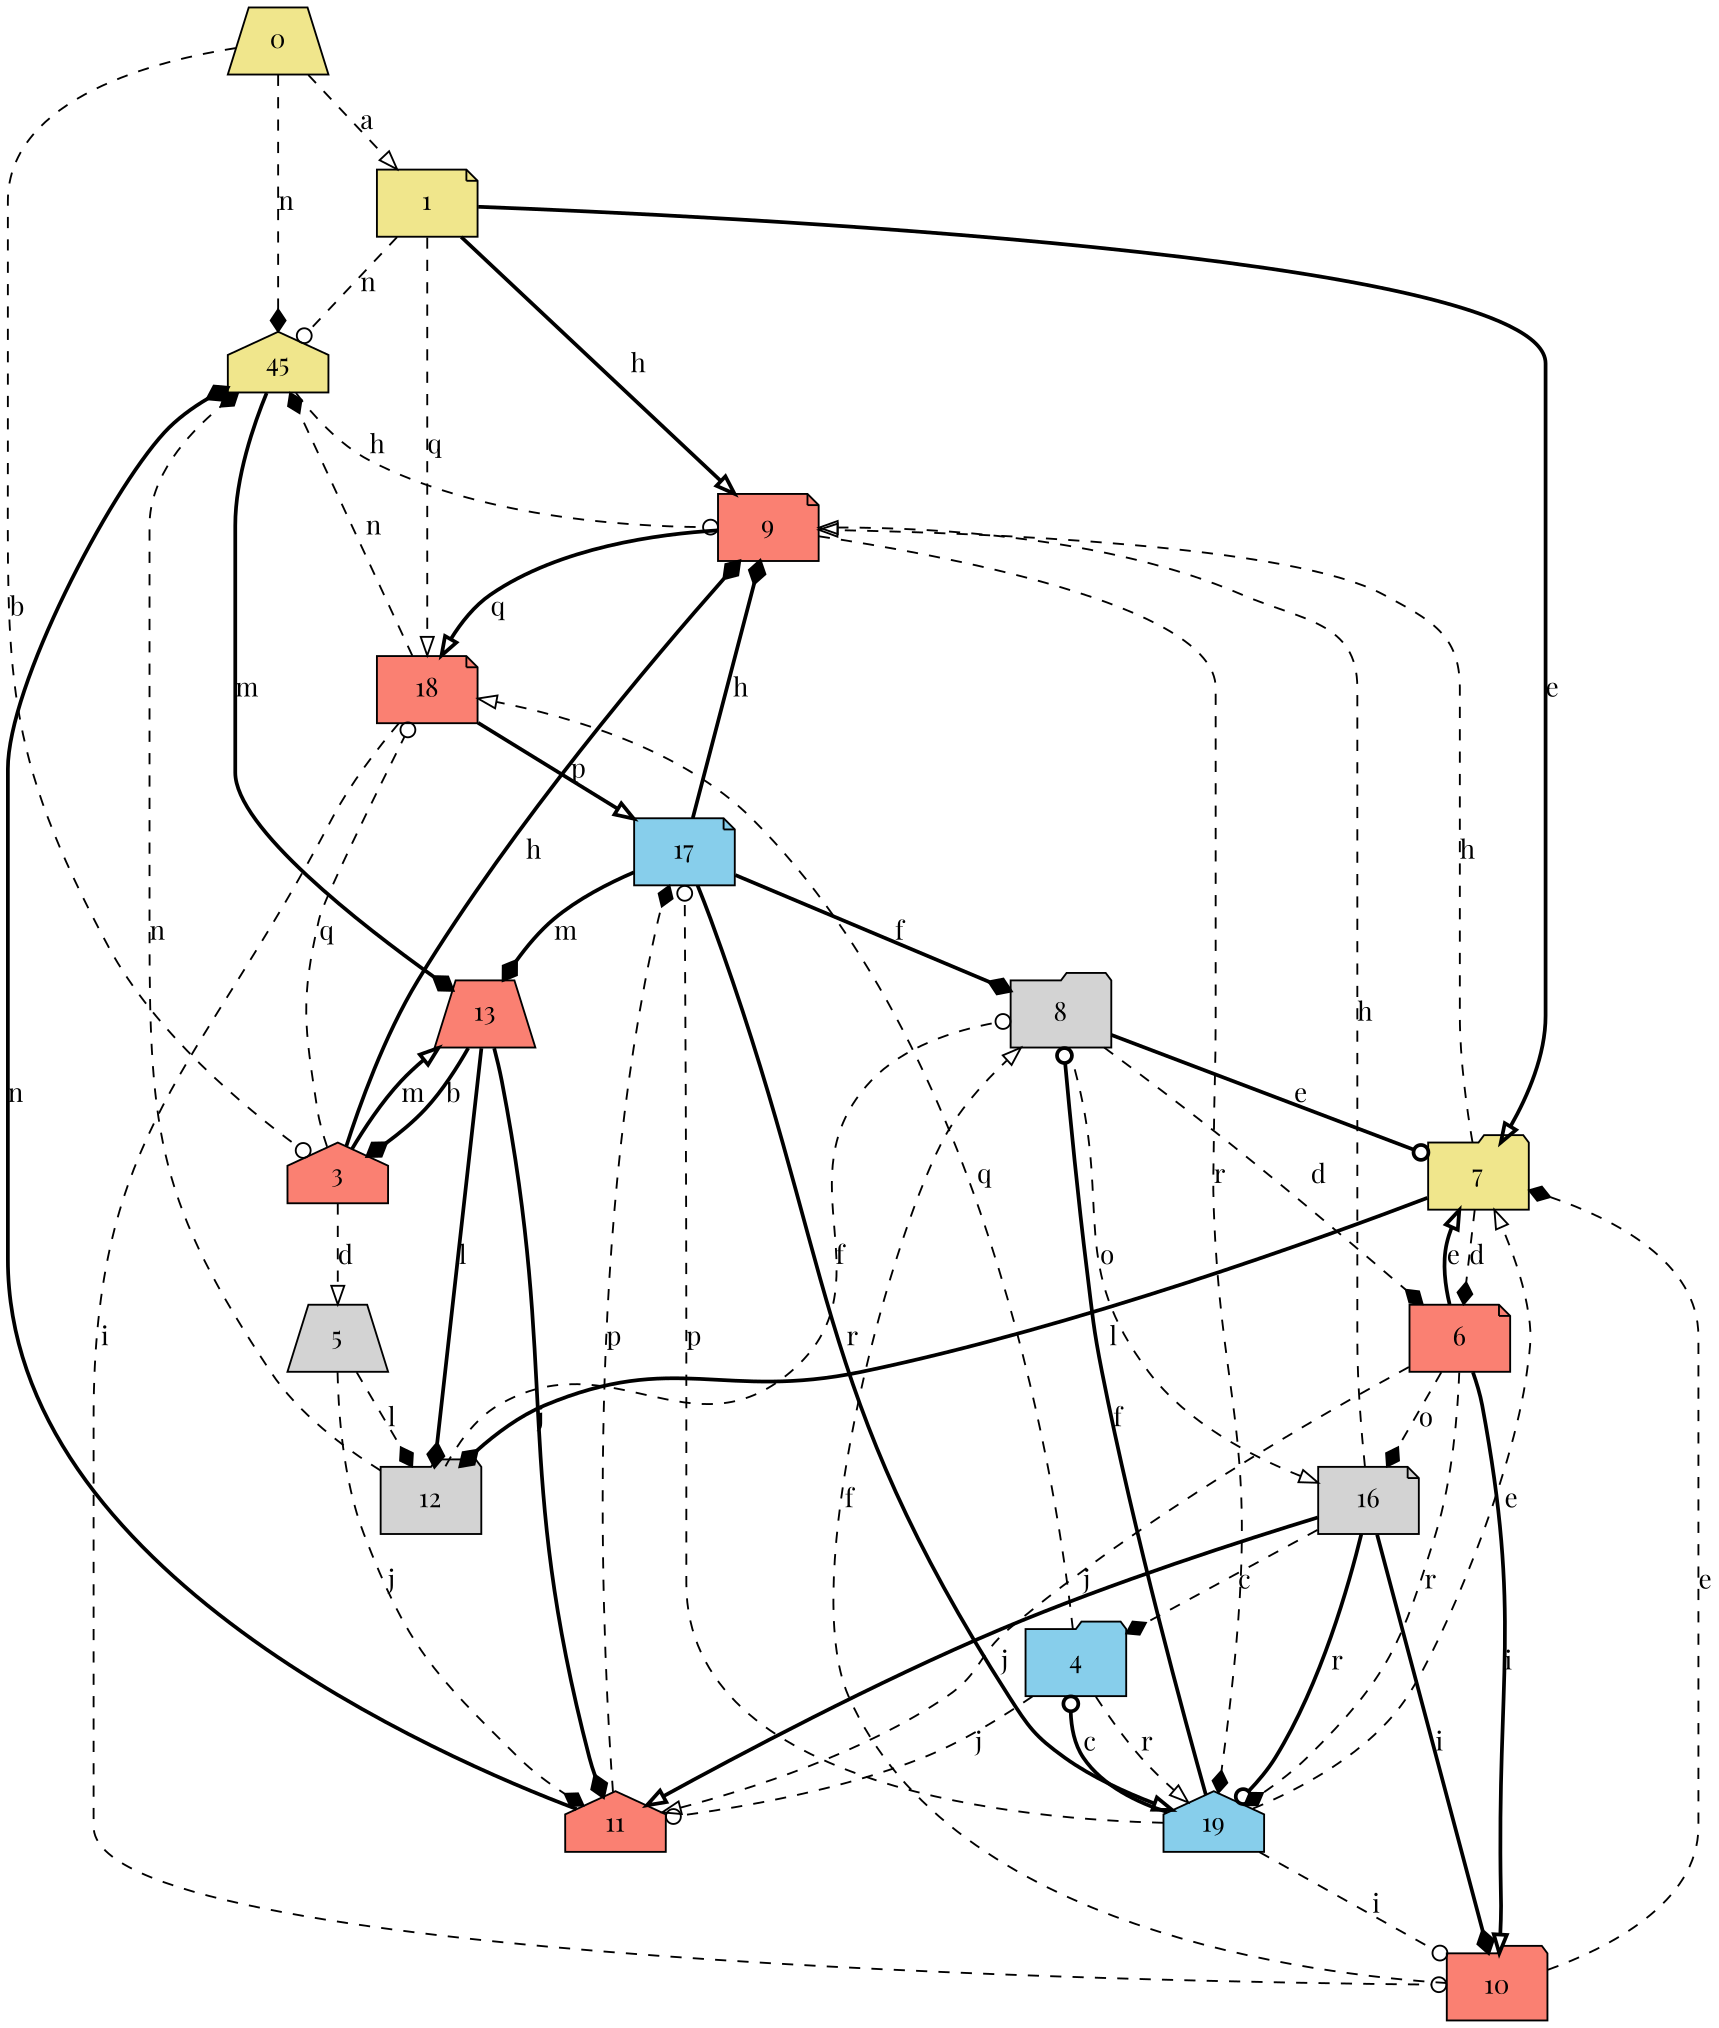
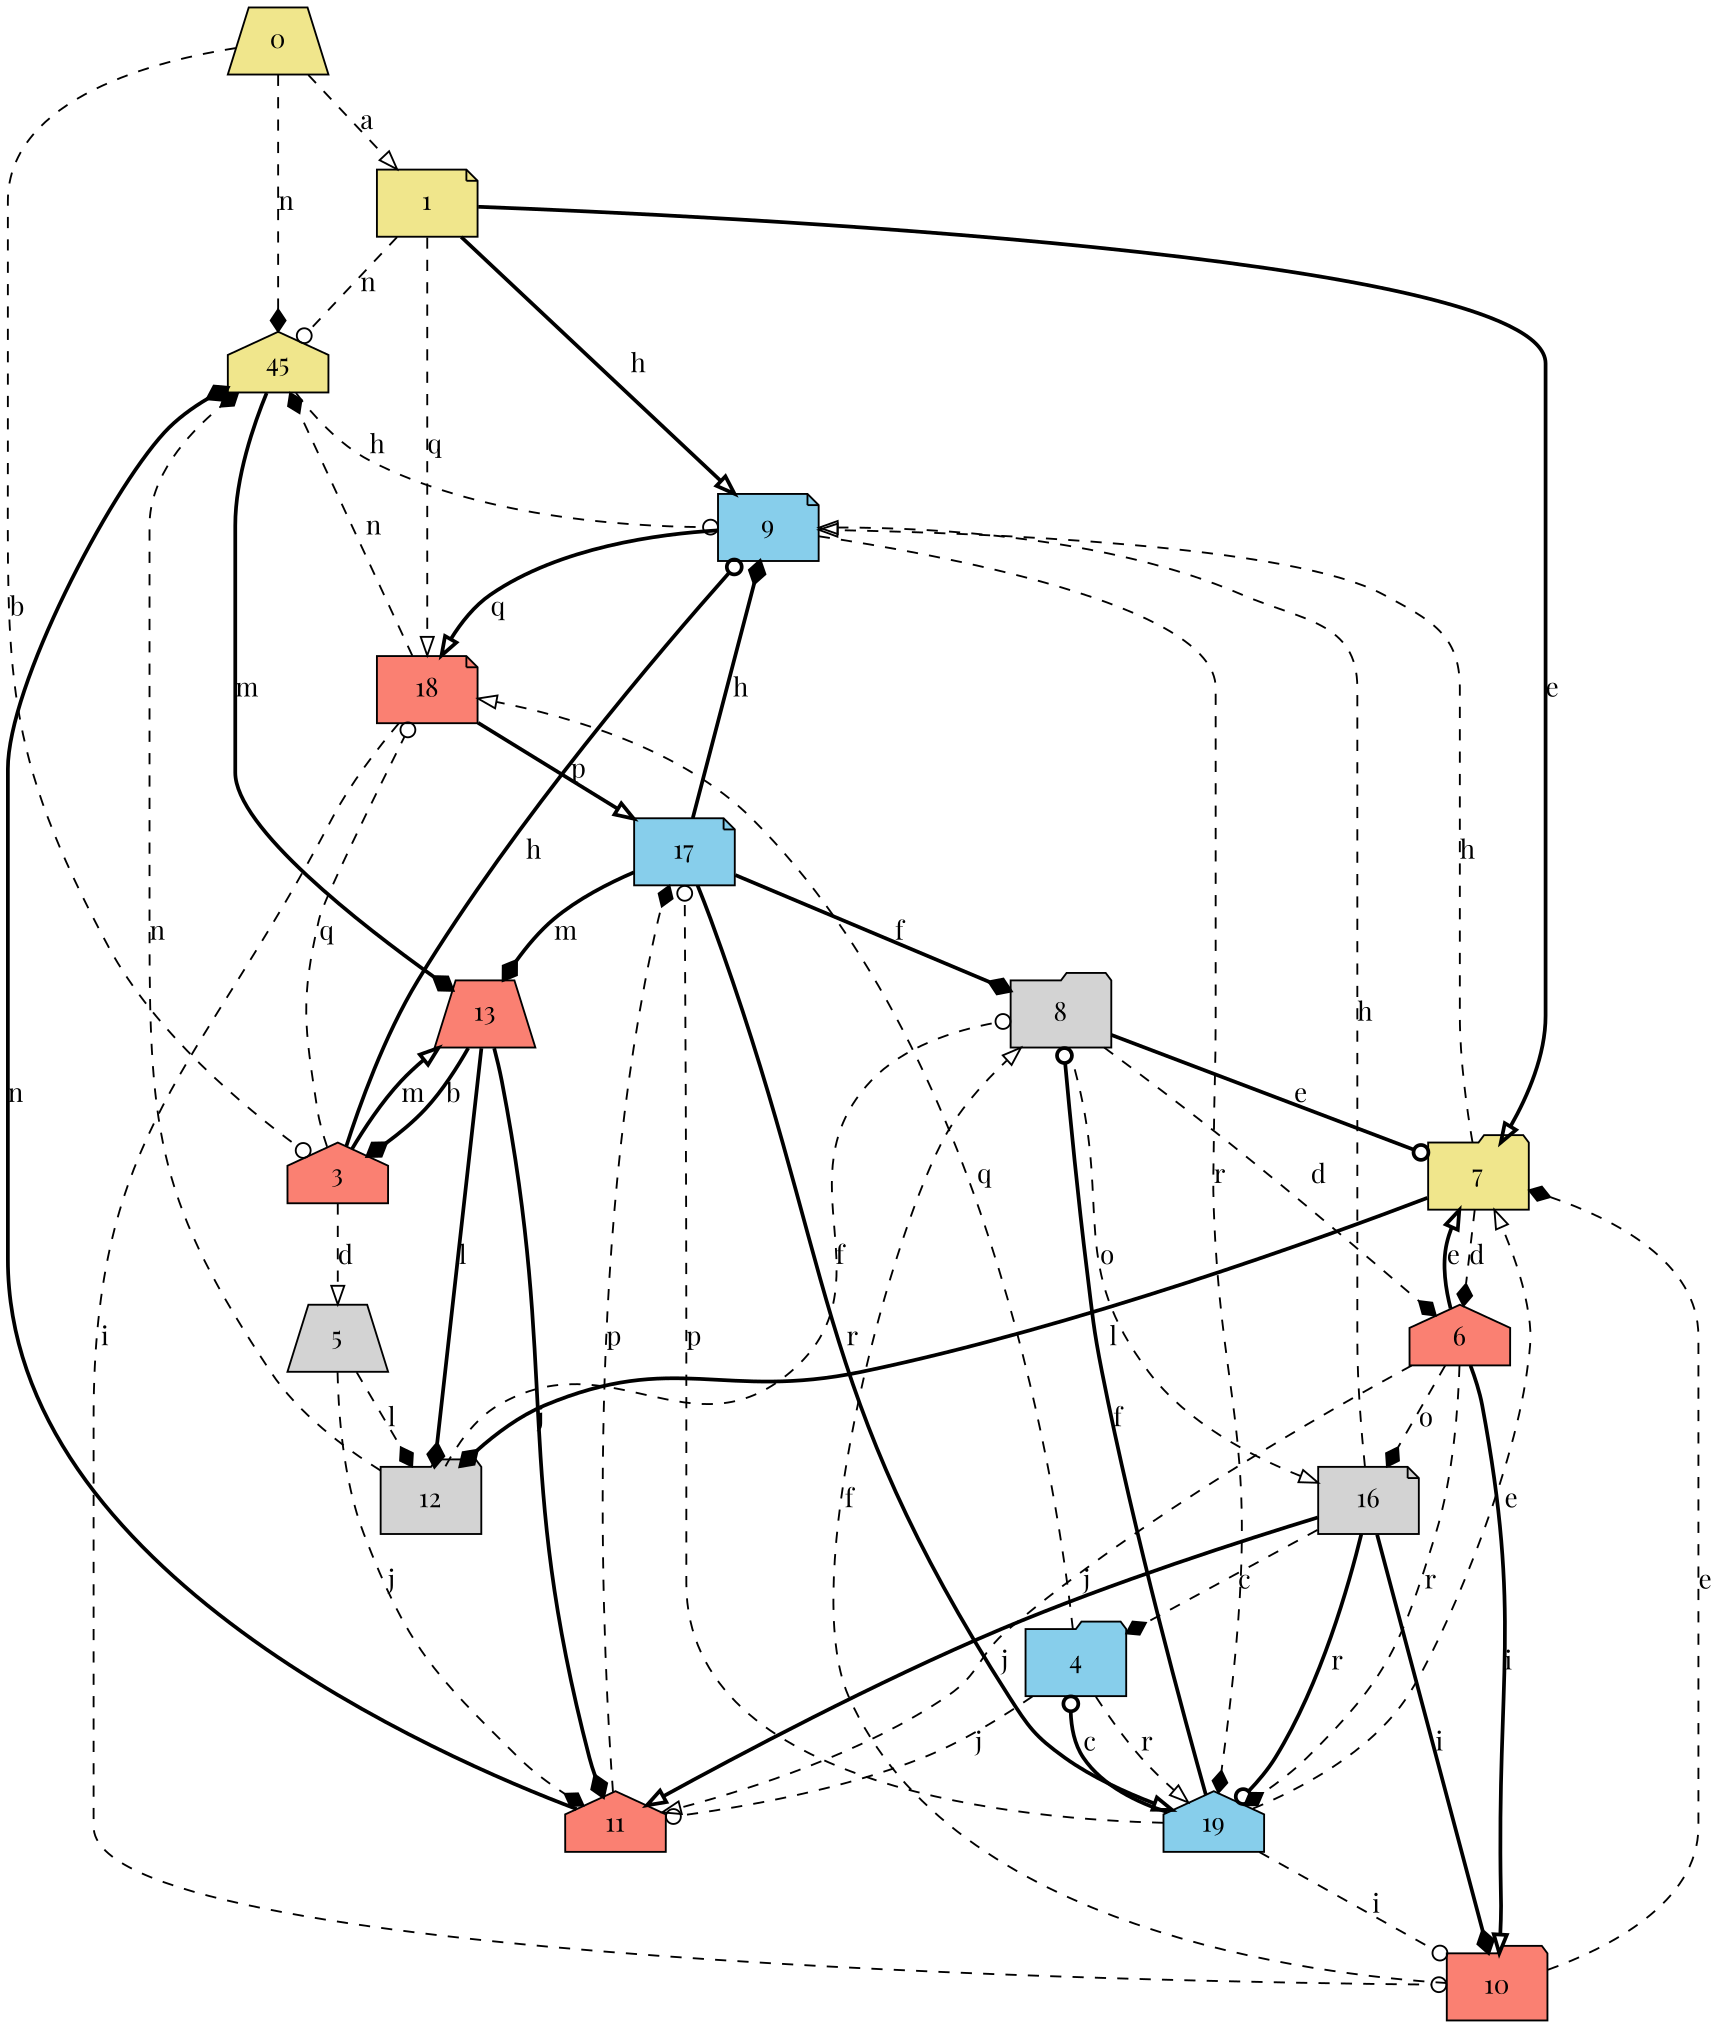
(768, 527) -> (768, 527)
(509, 846) -> (511, 842)
(1460, 1338) -> (1460, 1338)
